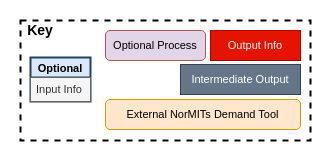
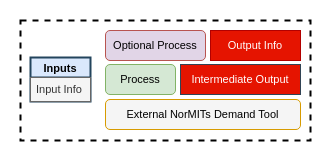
(41, 31) -> none
(60, 68) -> (60, 68)
none -> (141, 80)
(241, 80) -> (241, 80)
(203, 115) -> (203, 115)
